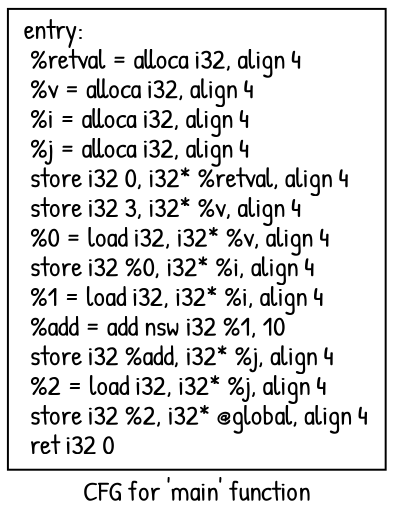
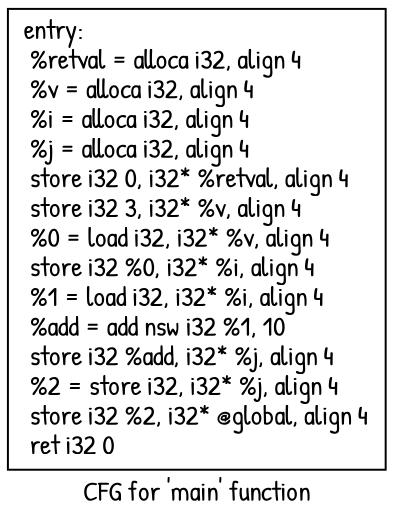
(176, 387) -> (182, 387)
